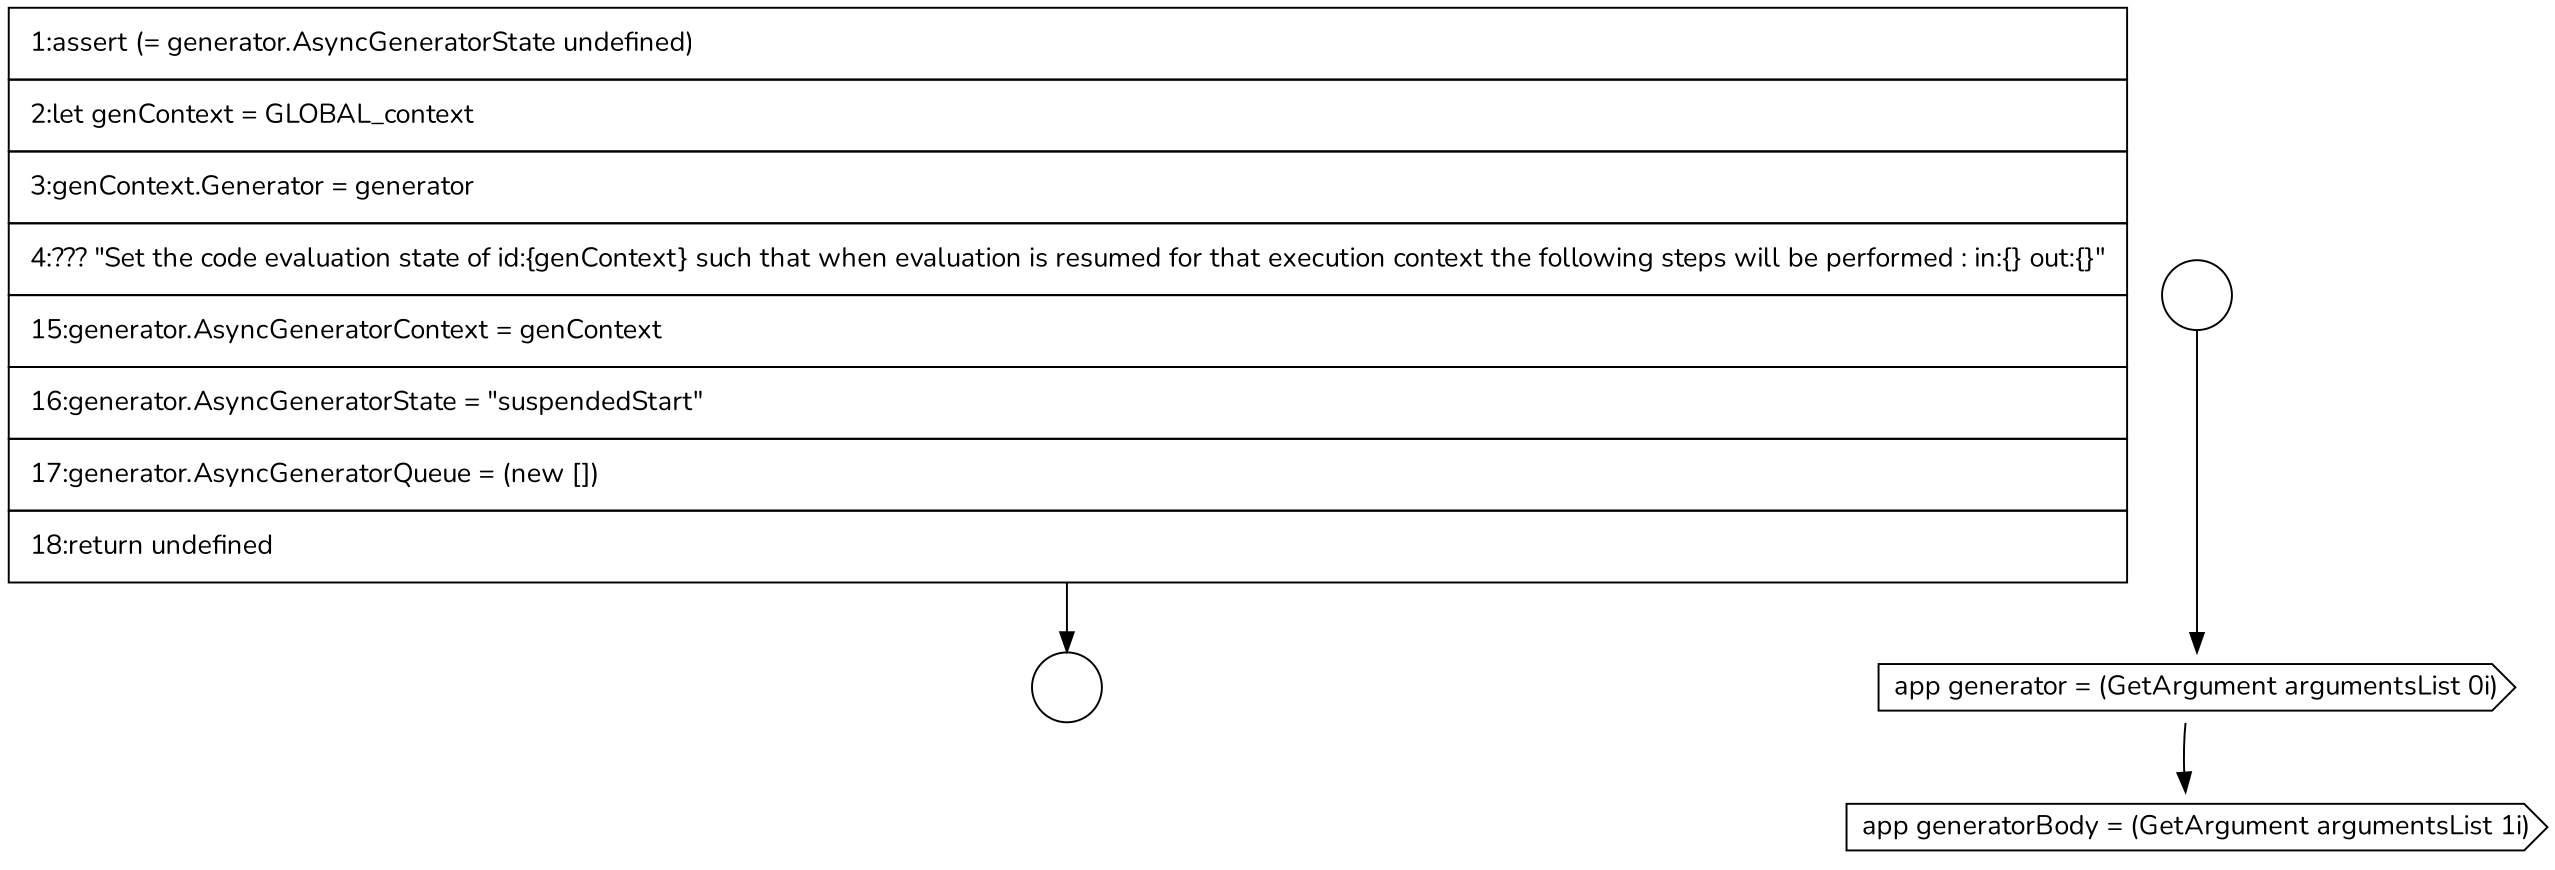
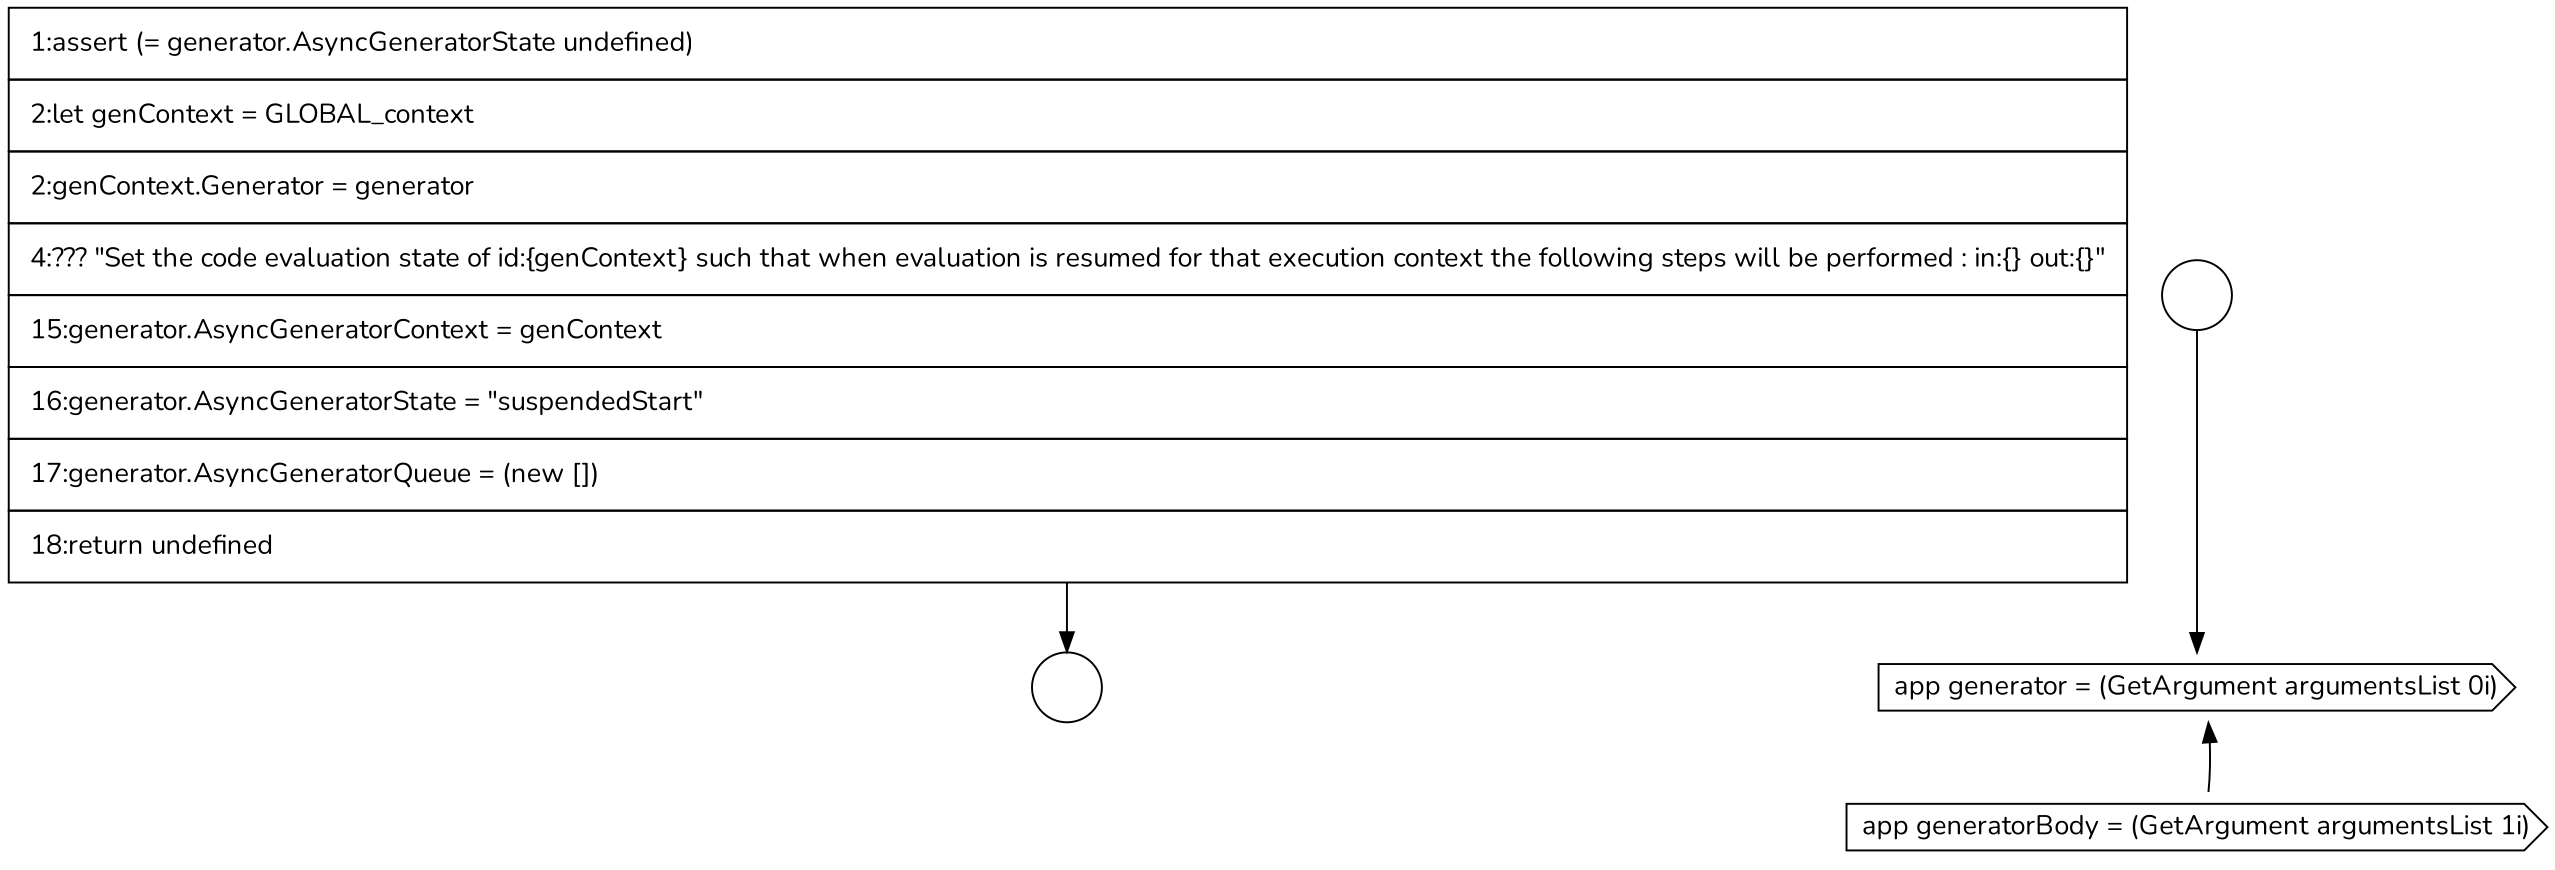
(252, 186) -> (252, 186)
(2184, 748) -> (2210, 767)
